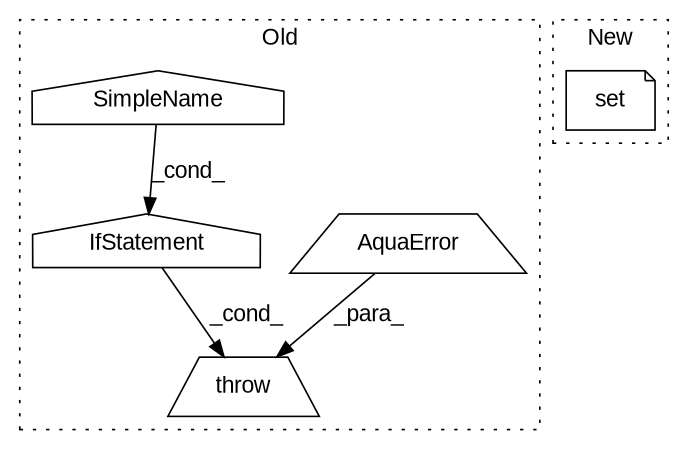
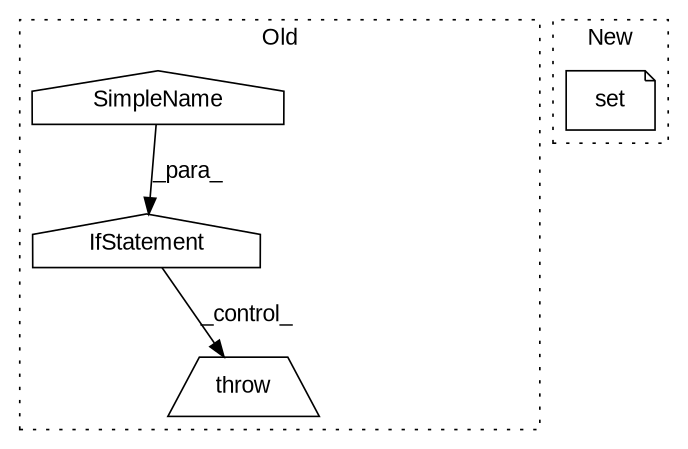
(188, 172) -> (188, 172)
(408, 244) -> none
(247, 315) -> (247, 315)
